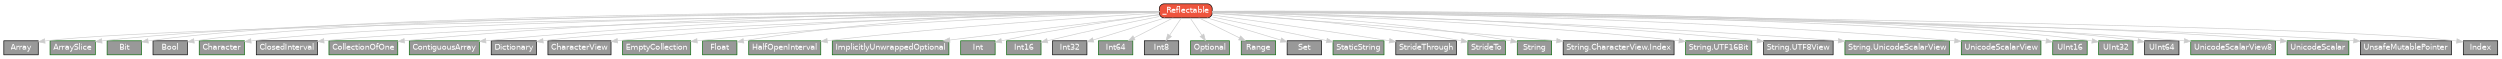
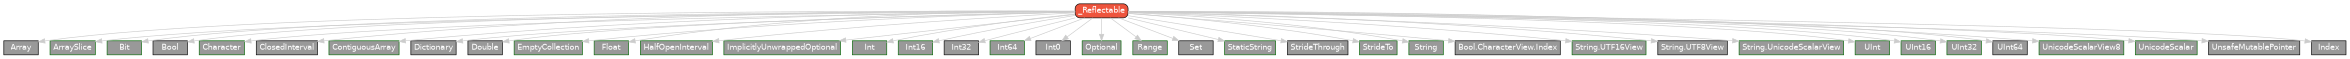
(363, 48) -> none
(579, 48) -> (485, 48)
(1162, 48) -> (1053, 48)
(1619, 48) -> (1508, 48)
(1719, 48) -> (1609, 48)
(2001, 48) -> (1872, 48)
